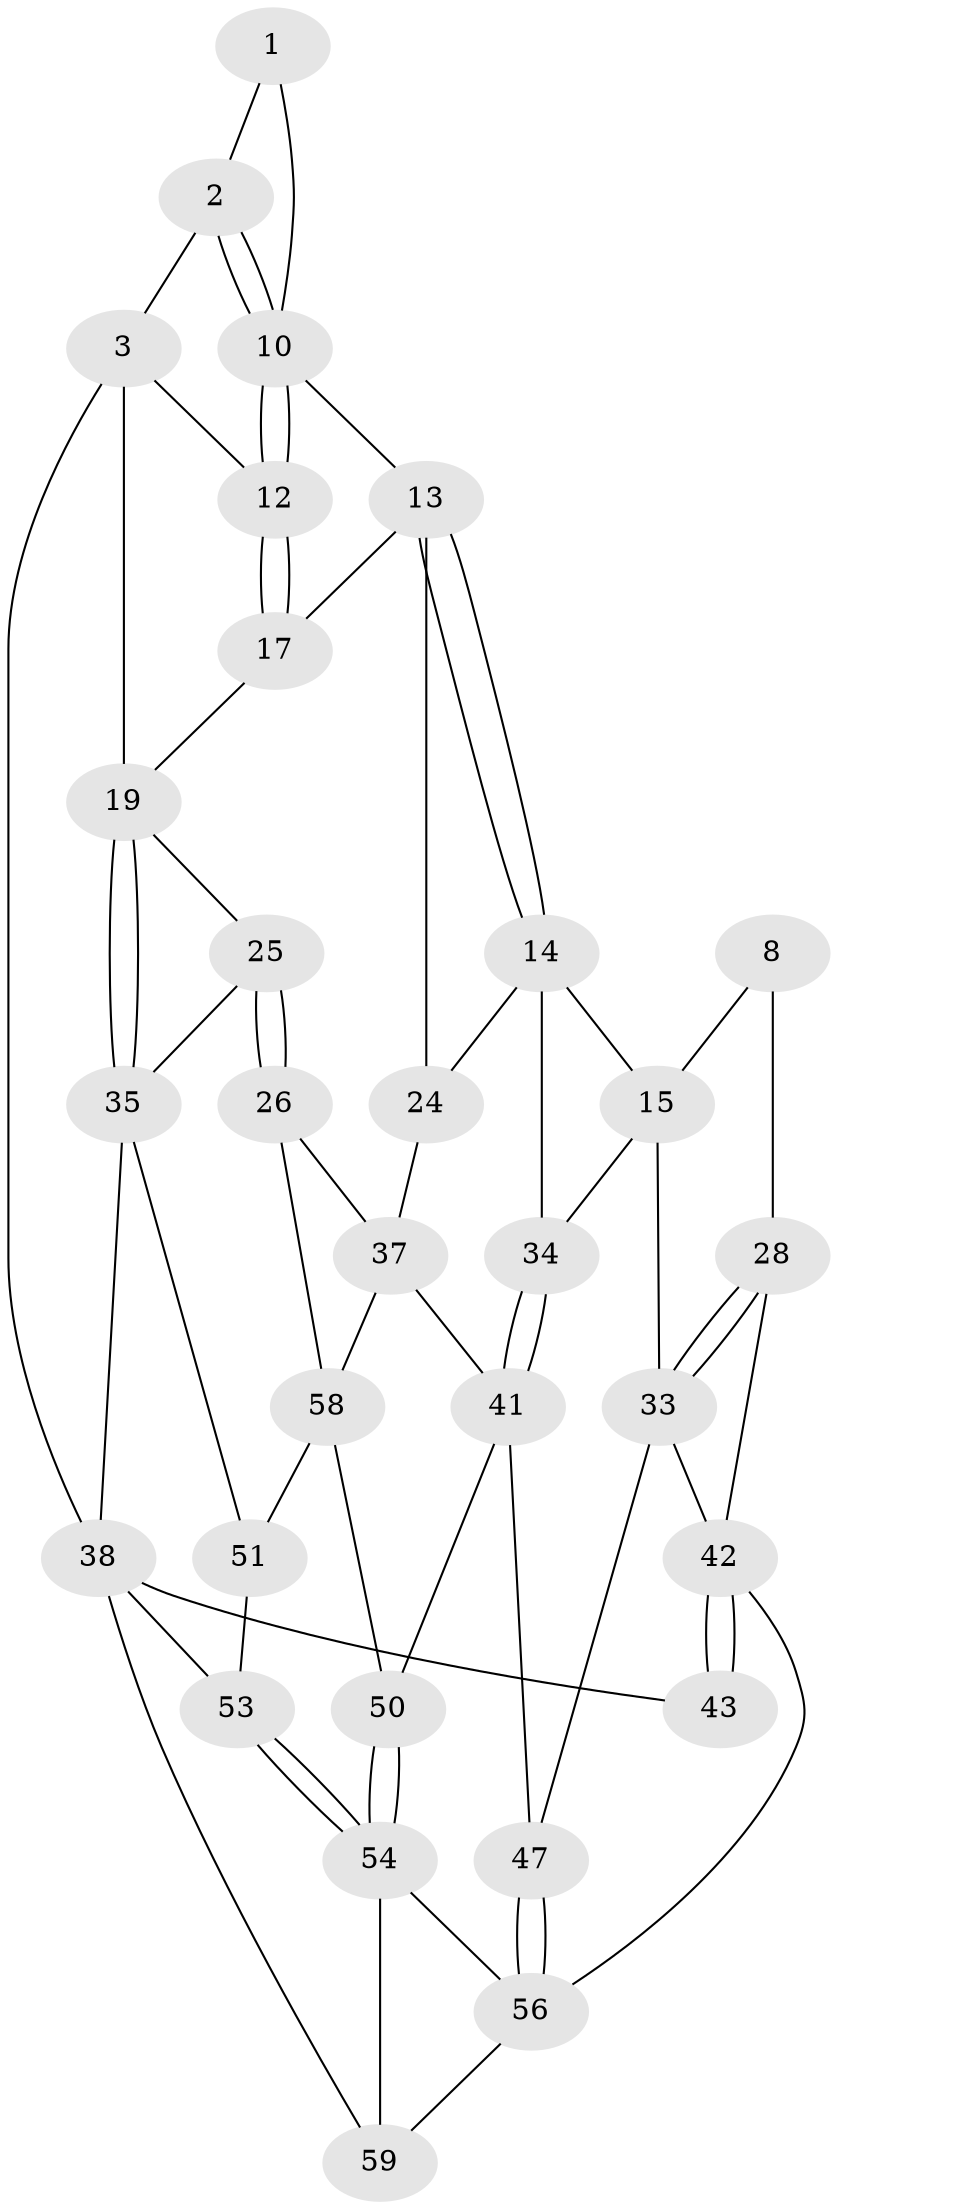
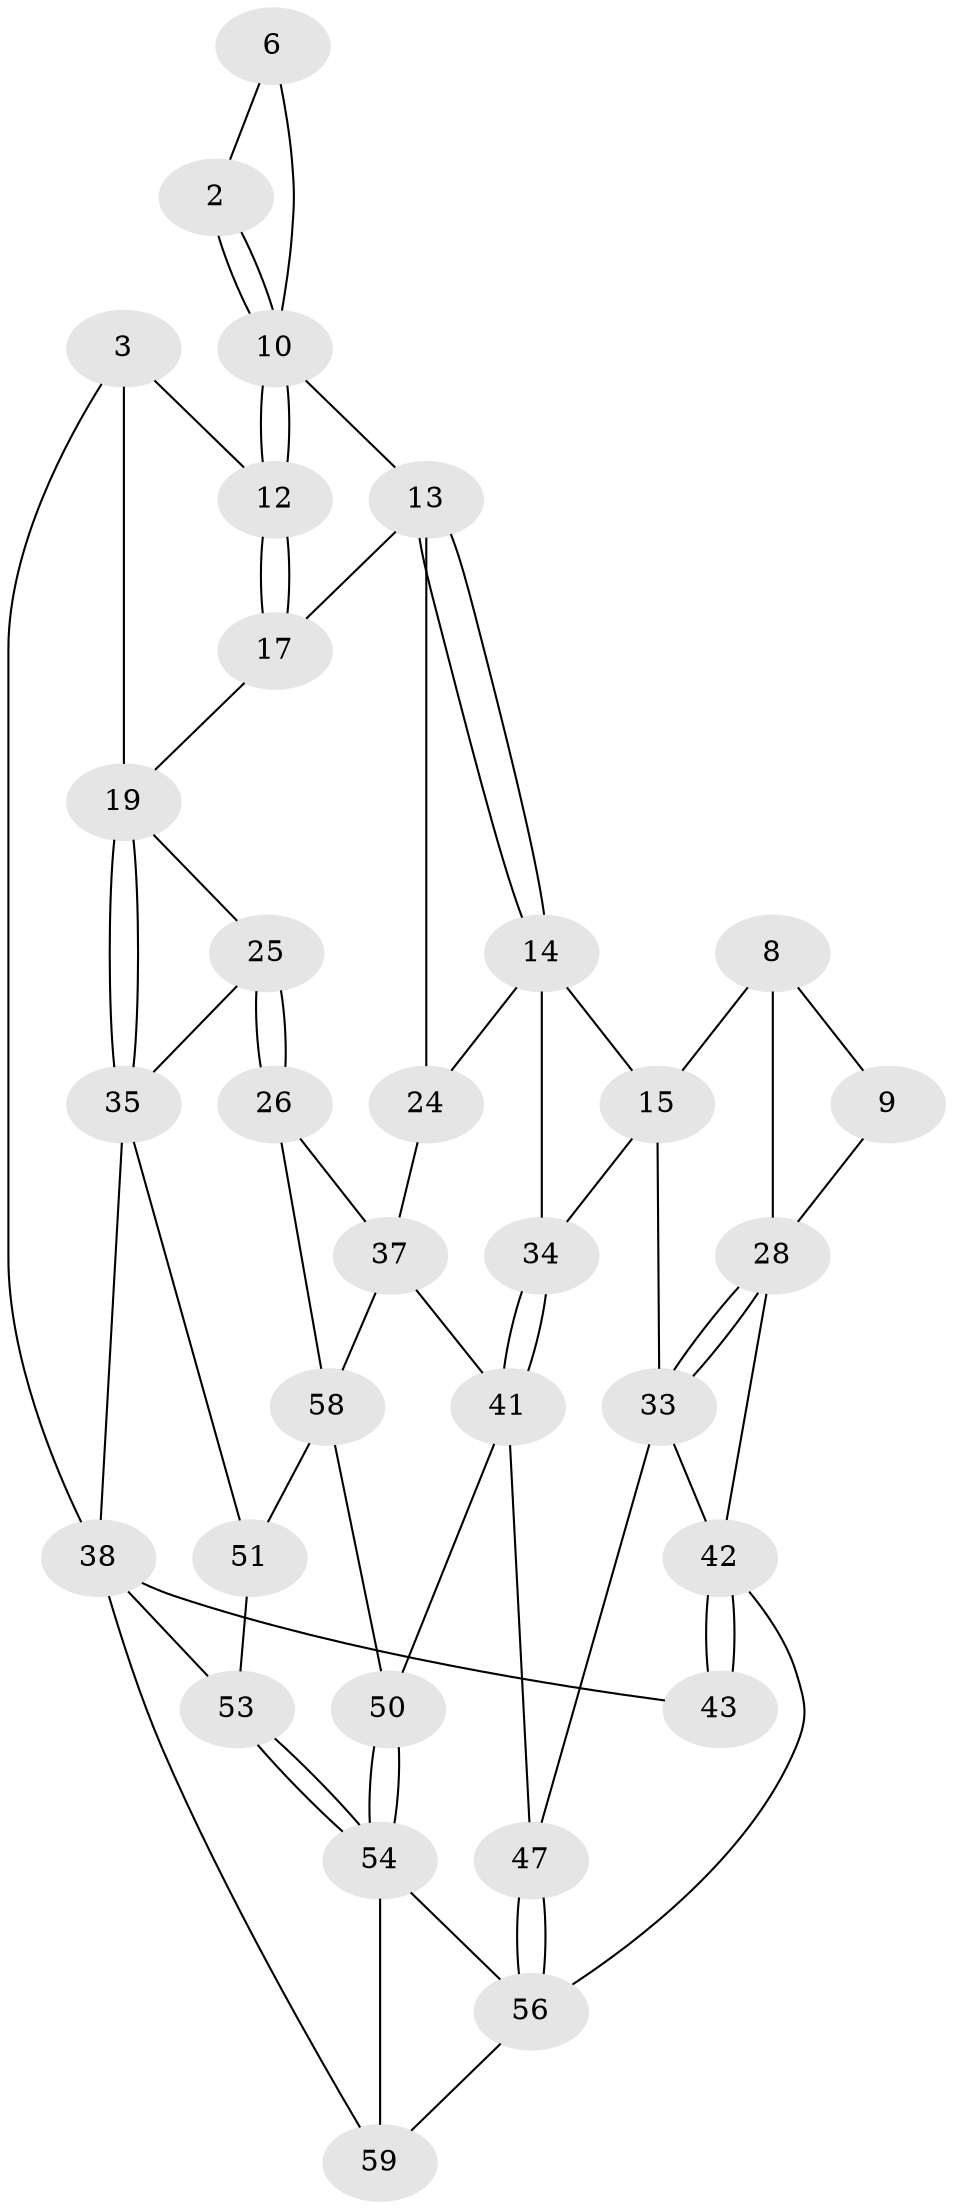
(273, 46) -> (273, 46)
(170, 273) -> none
none -> (888, 1105)
